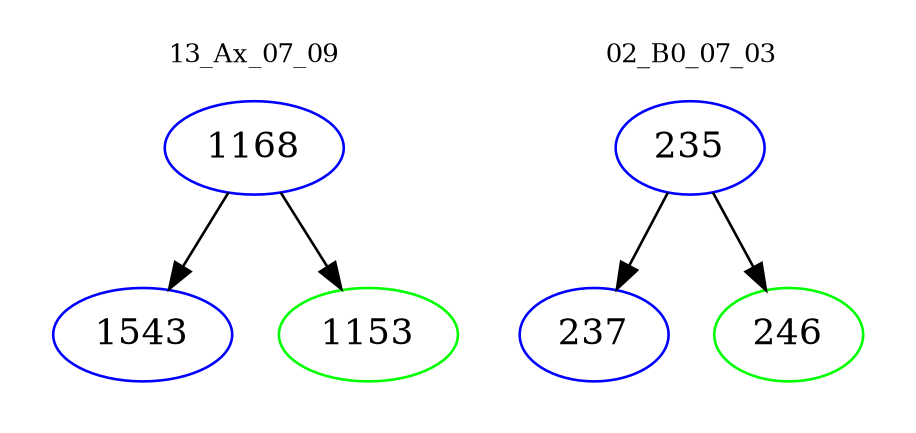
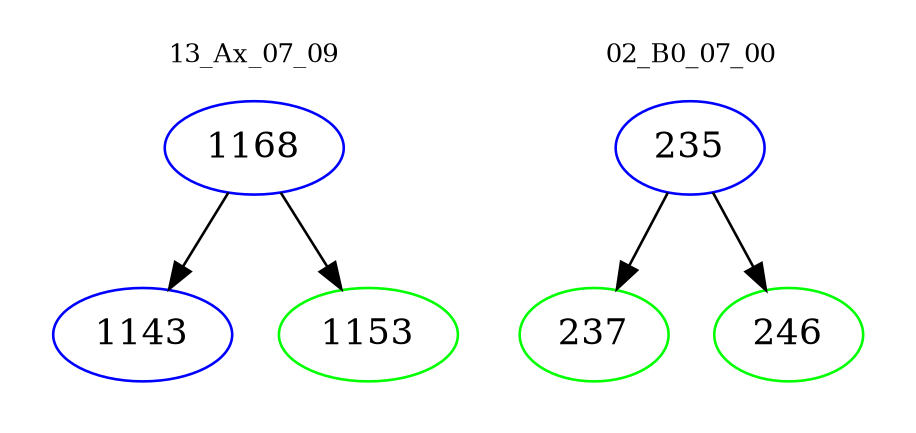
(691, 56) -> (691, 56)
(143, 335) -> (143, 335)
(594, 335) -> (594, 335)
